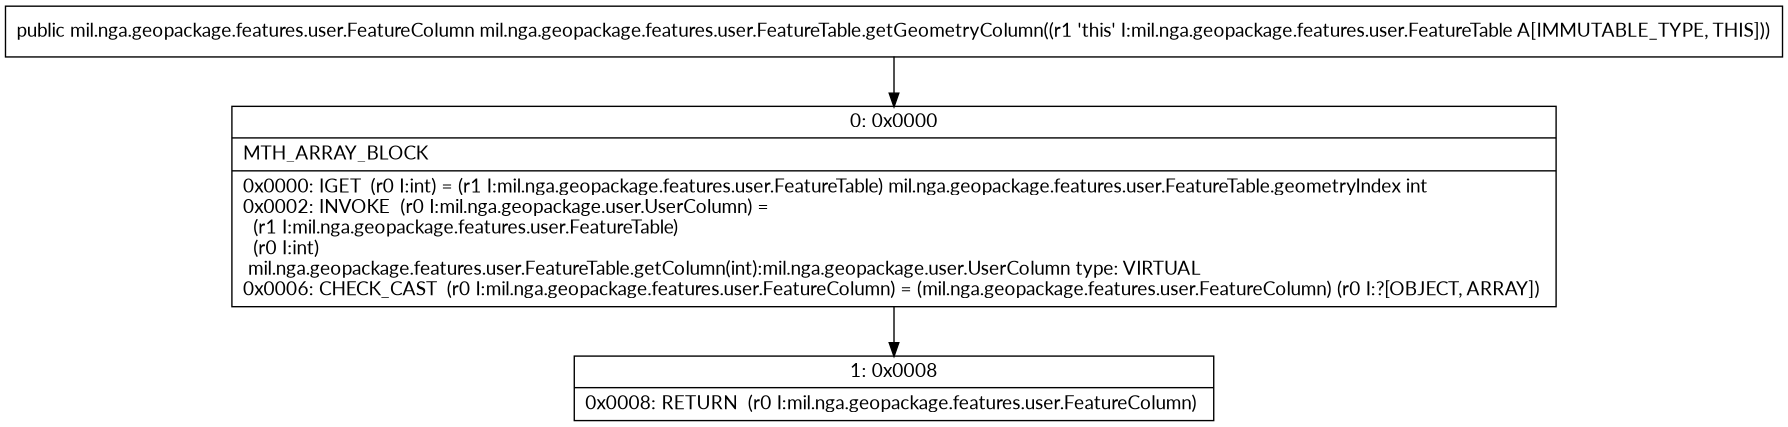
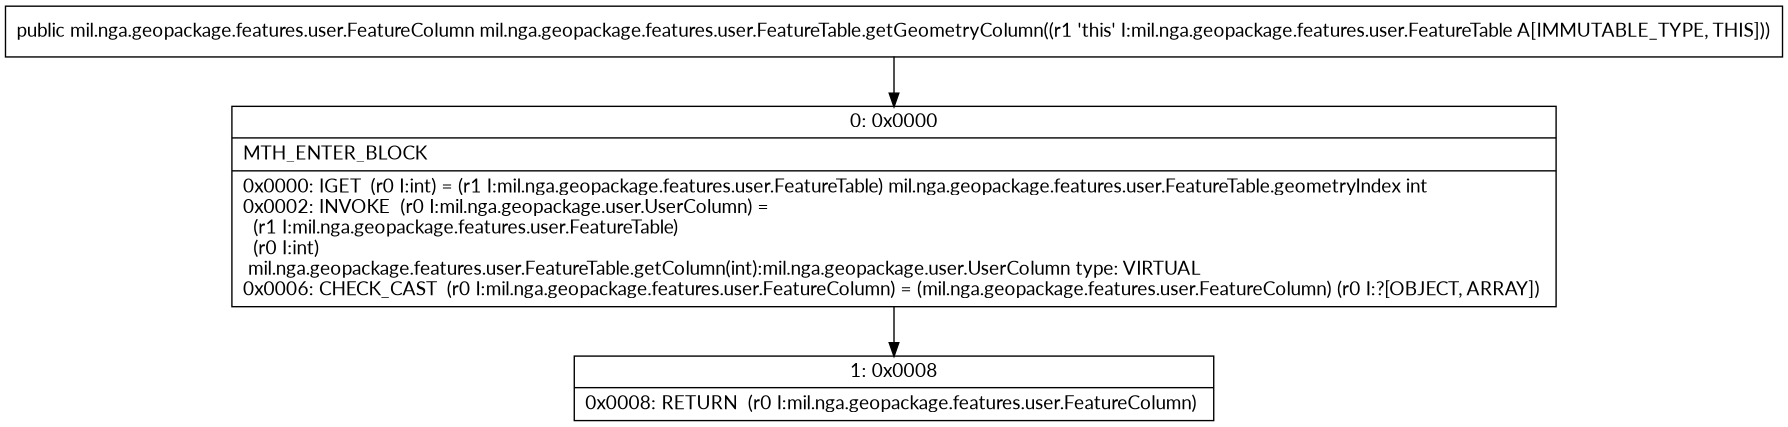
(336, 154) -> (336, 154)
